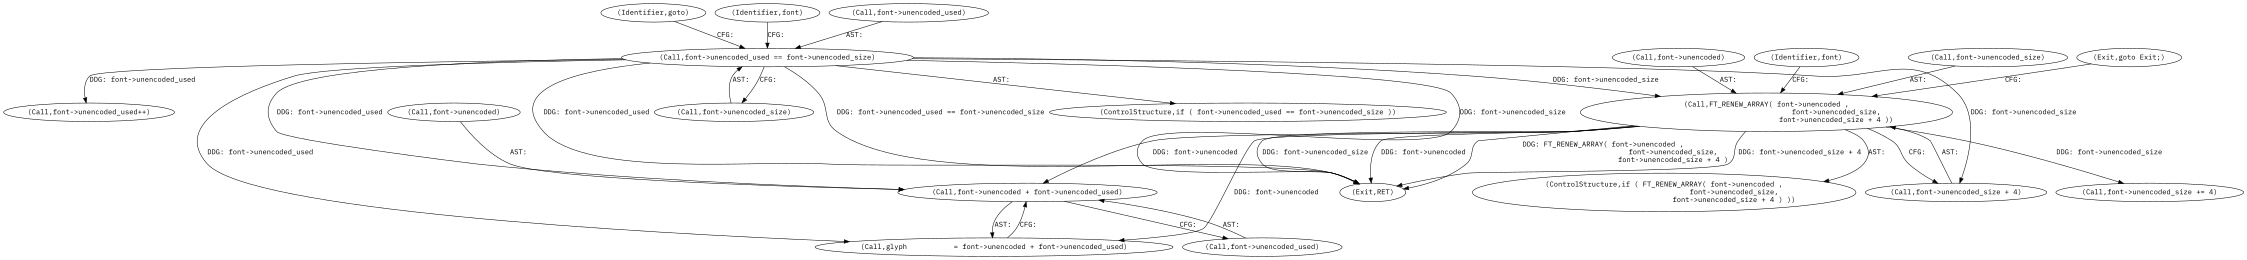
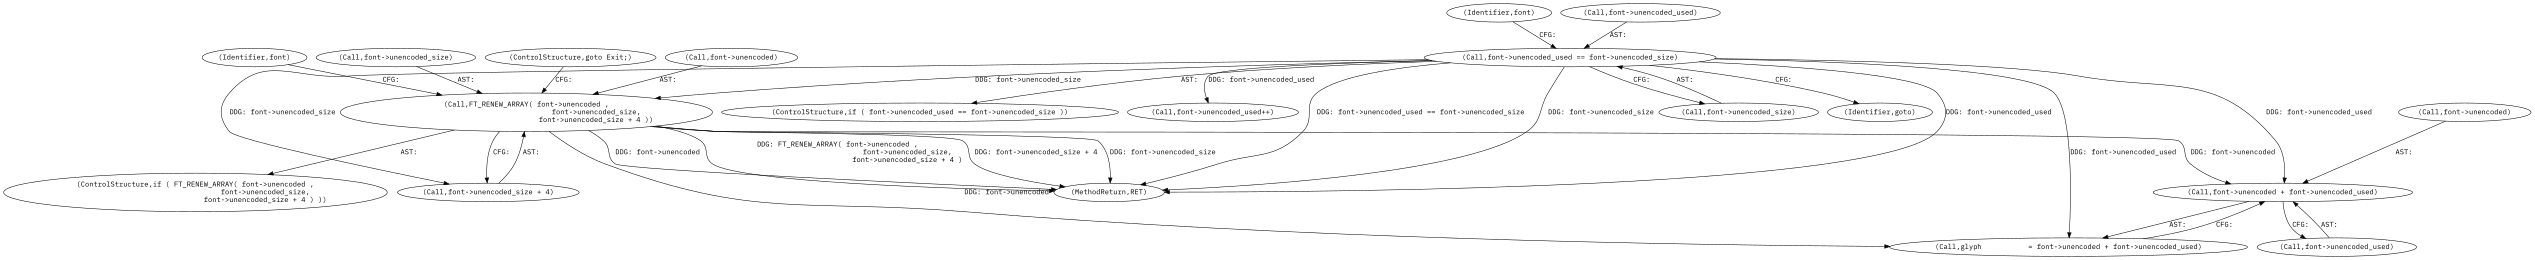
(707, 34) -> (1753, 79)
(2129, 58) -> (571, 58)
(1373, 192) -> (1109, 192)
(2150, 192) -> none
